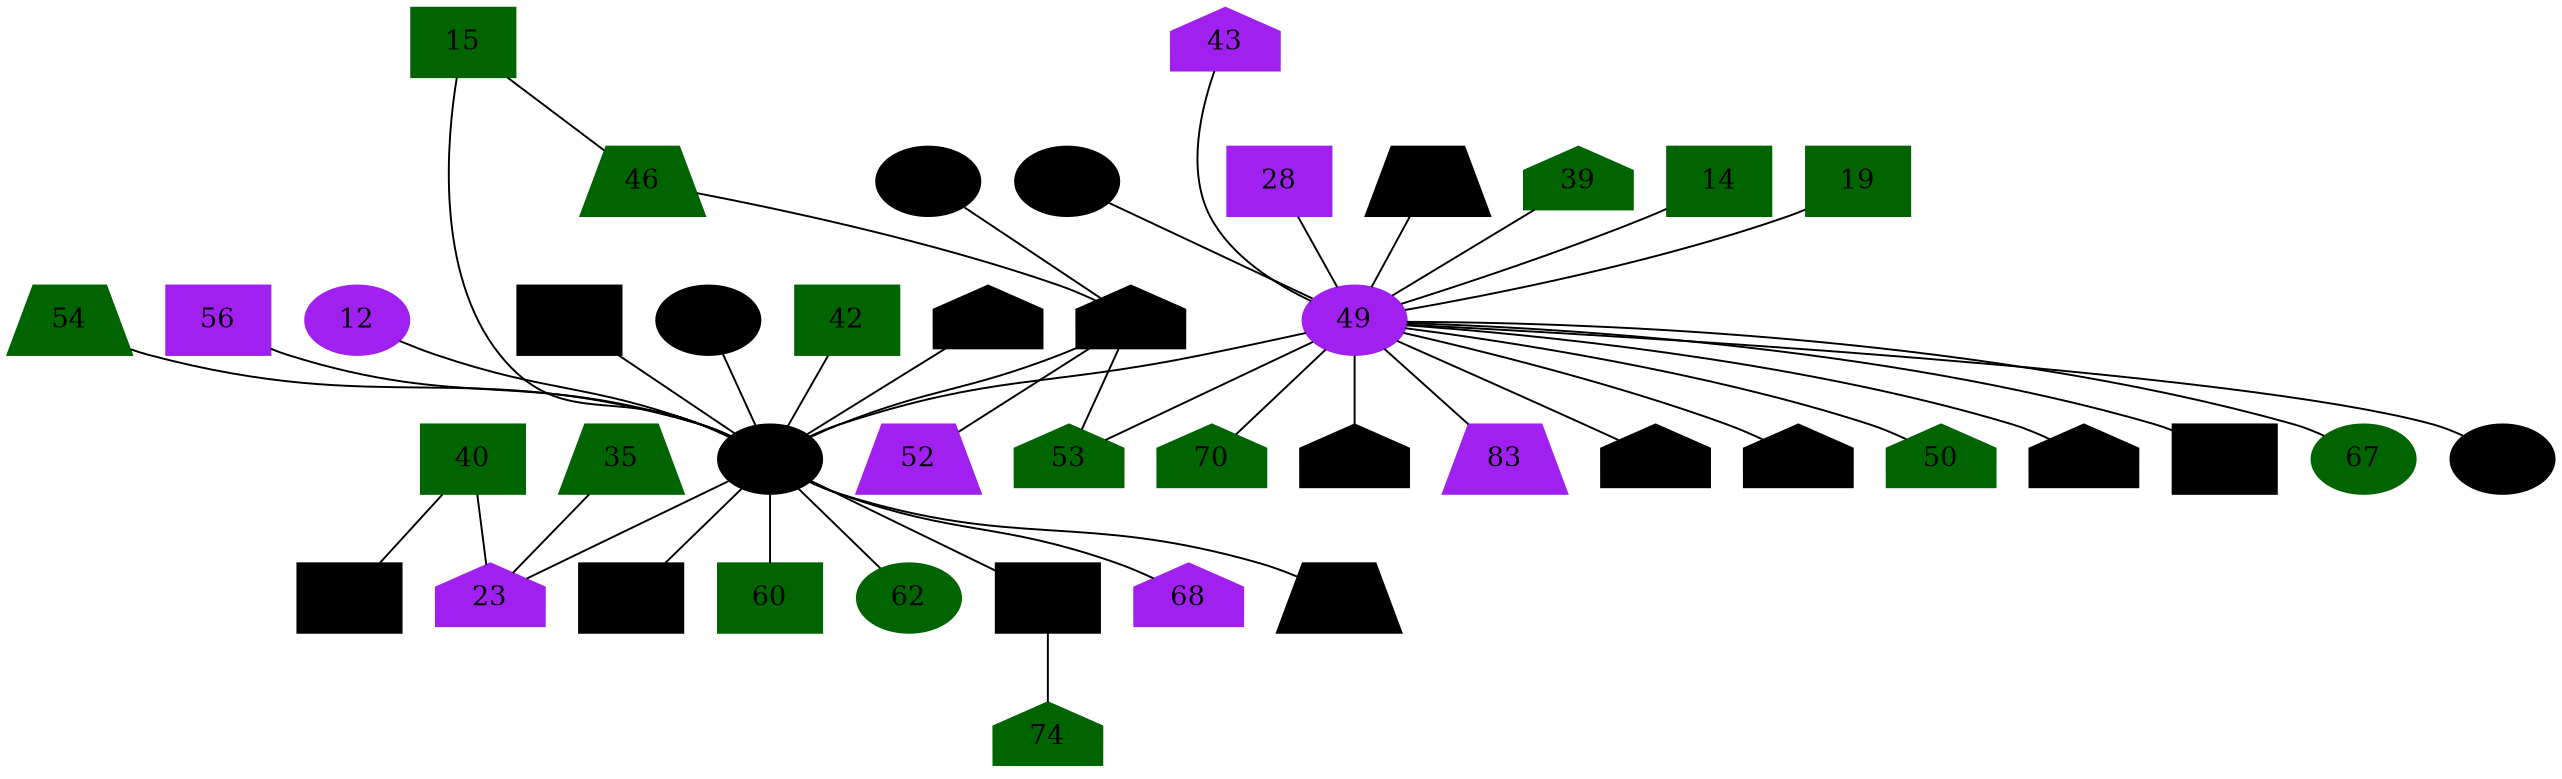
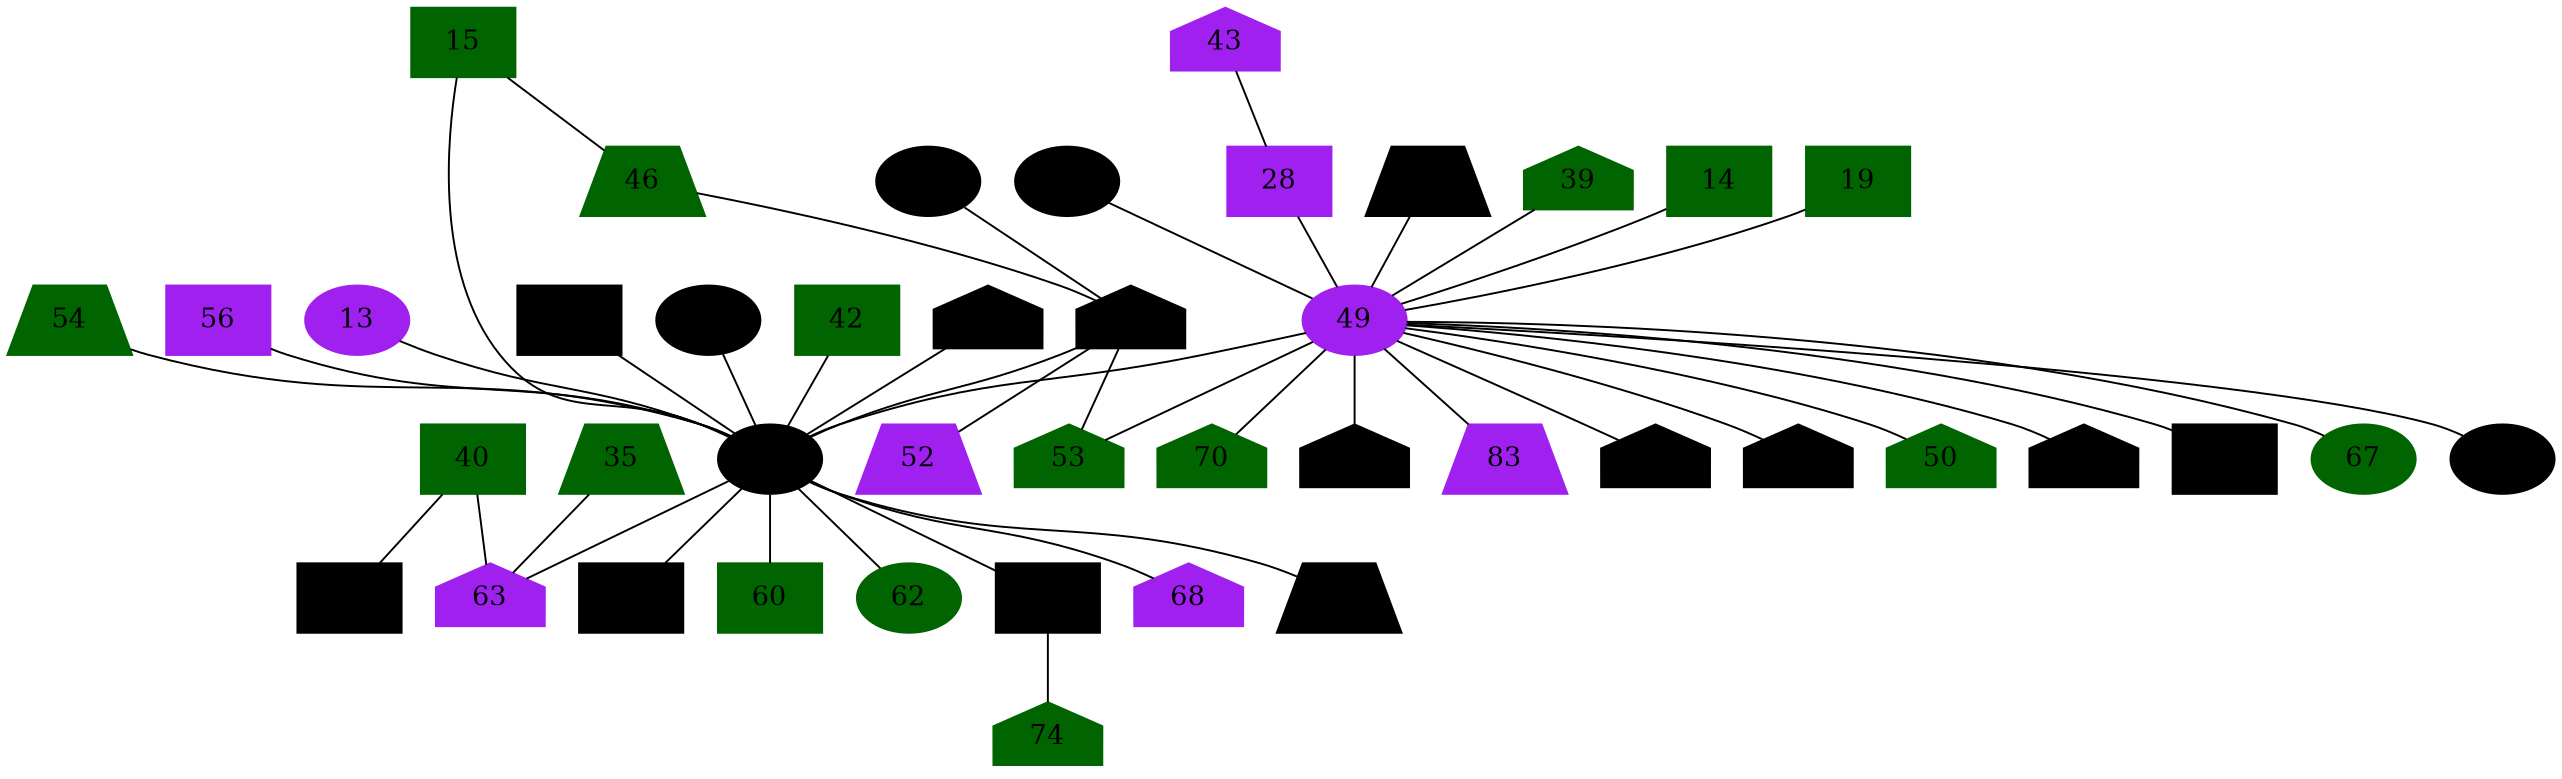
(1207, 209) -> (1251, 109)
(357, 320) -> (357, 320)
(490, 598) -> (490, 598)
